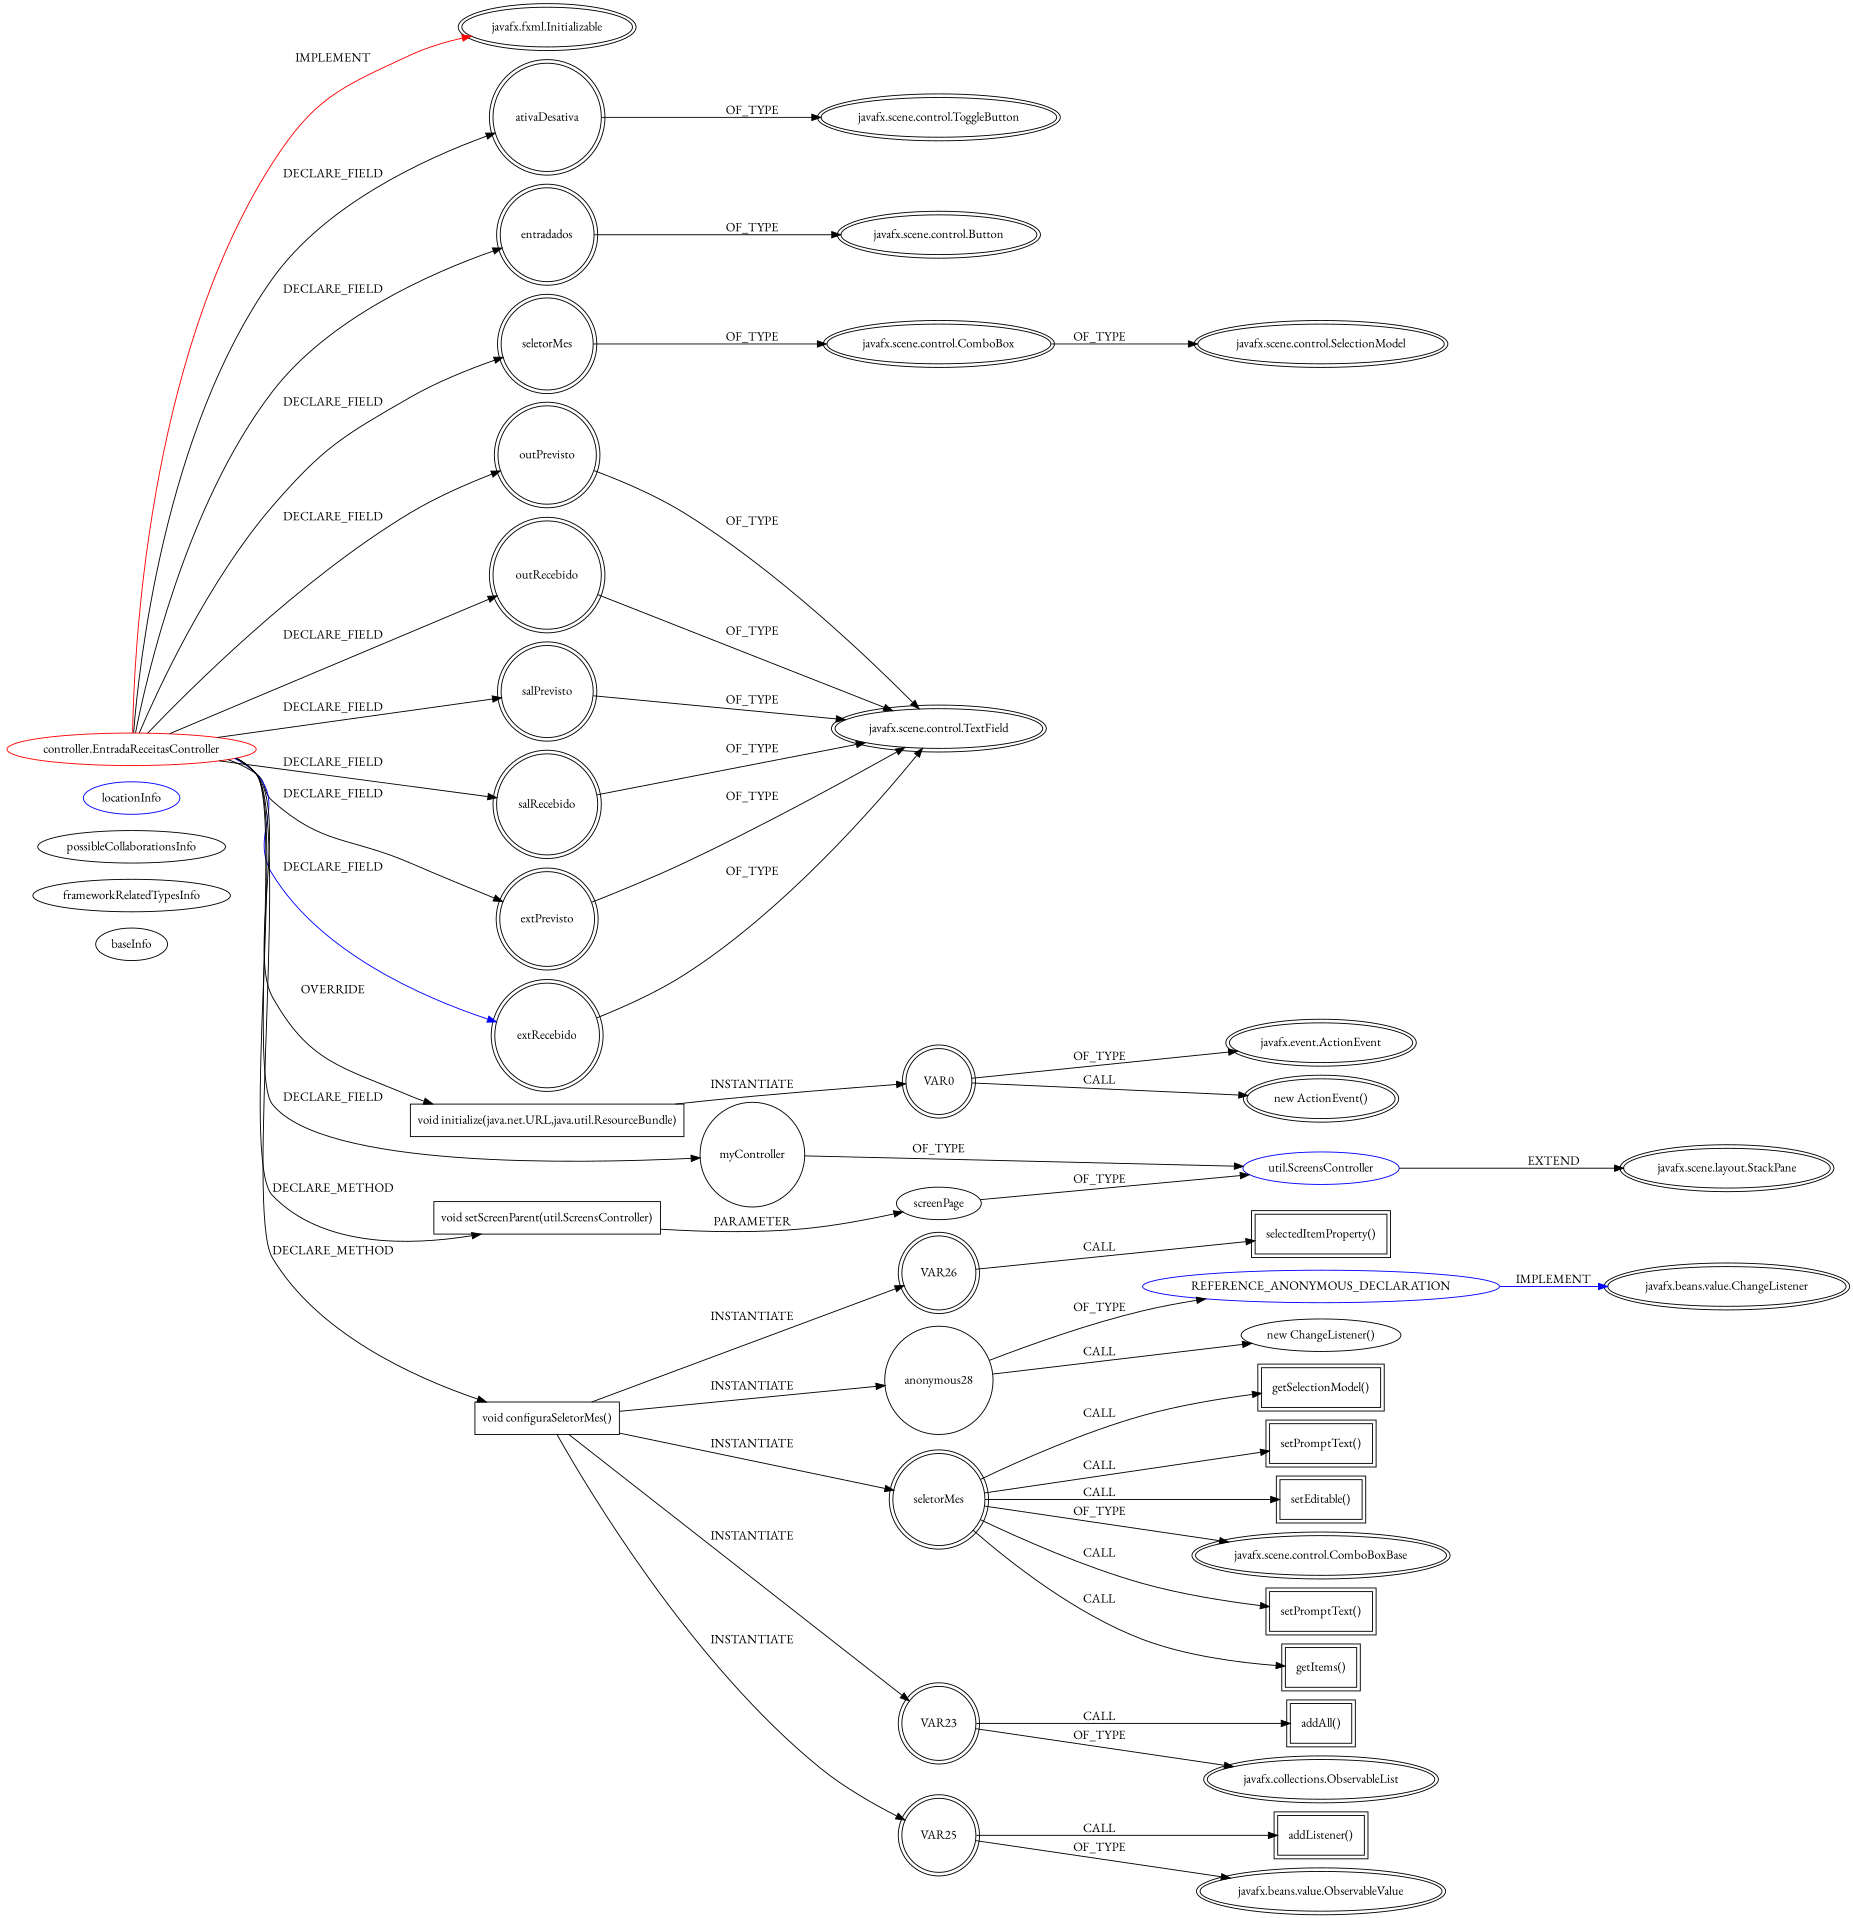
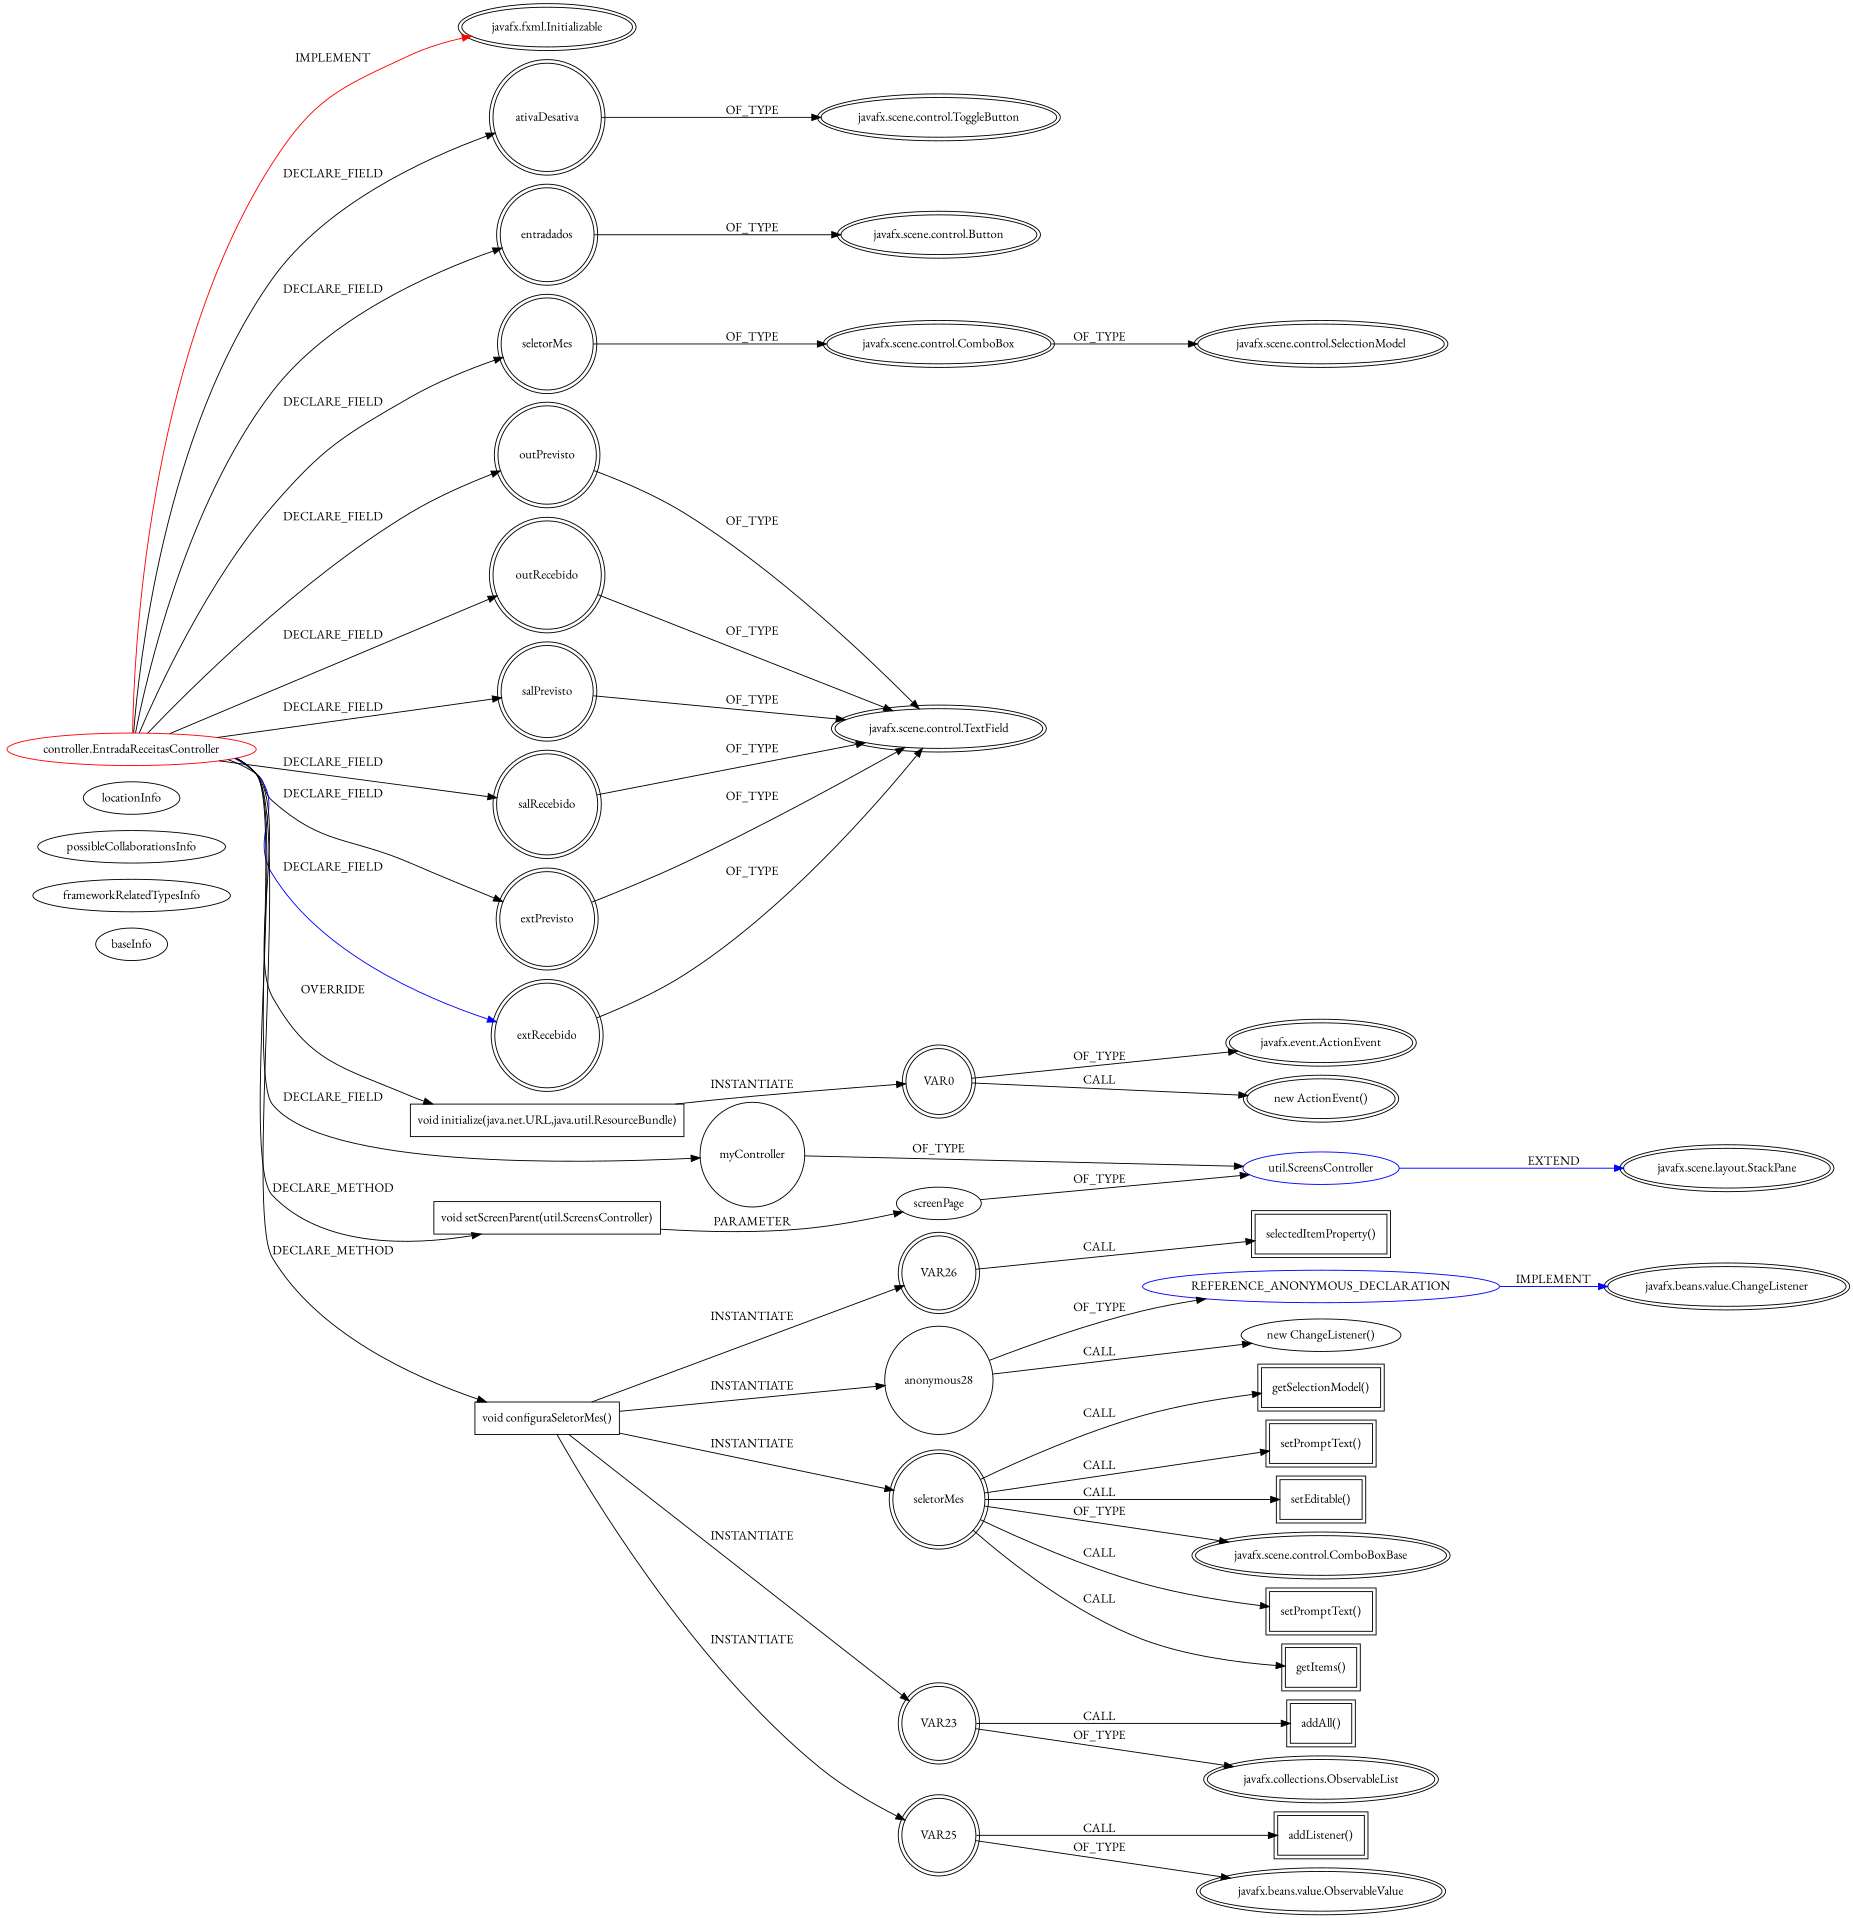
(132, 798) -> (132, 798)
(1507, 1168) -> (1507, 1168)
